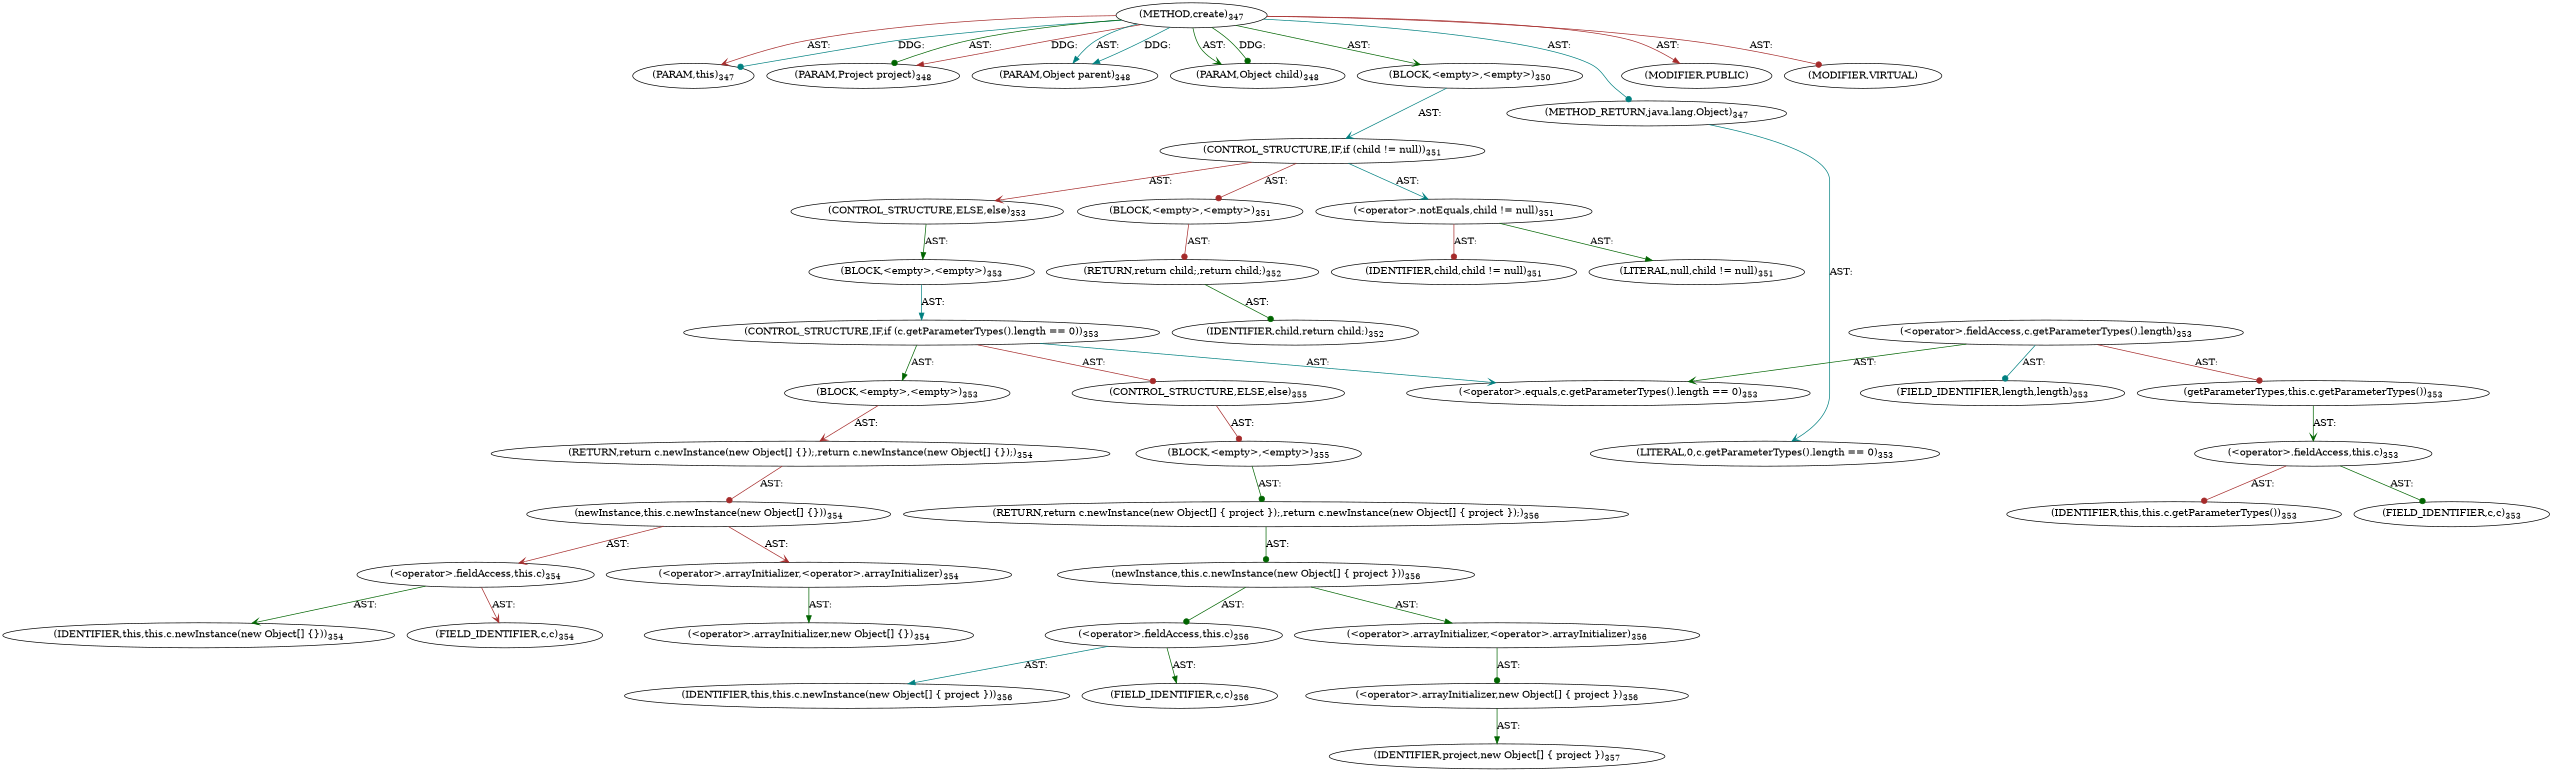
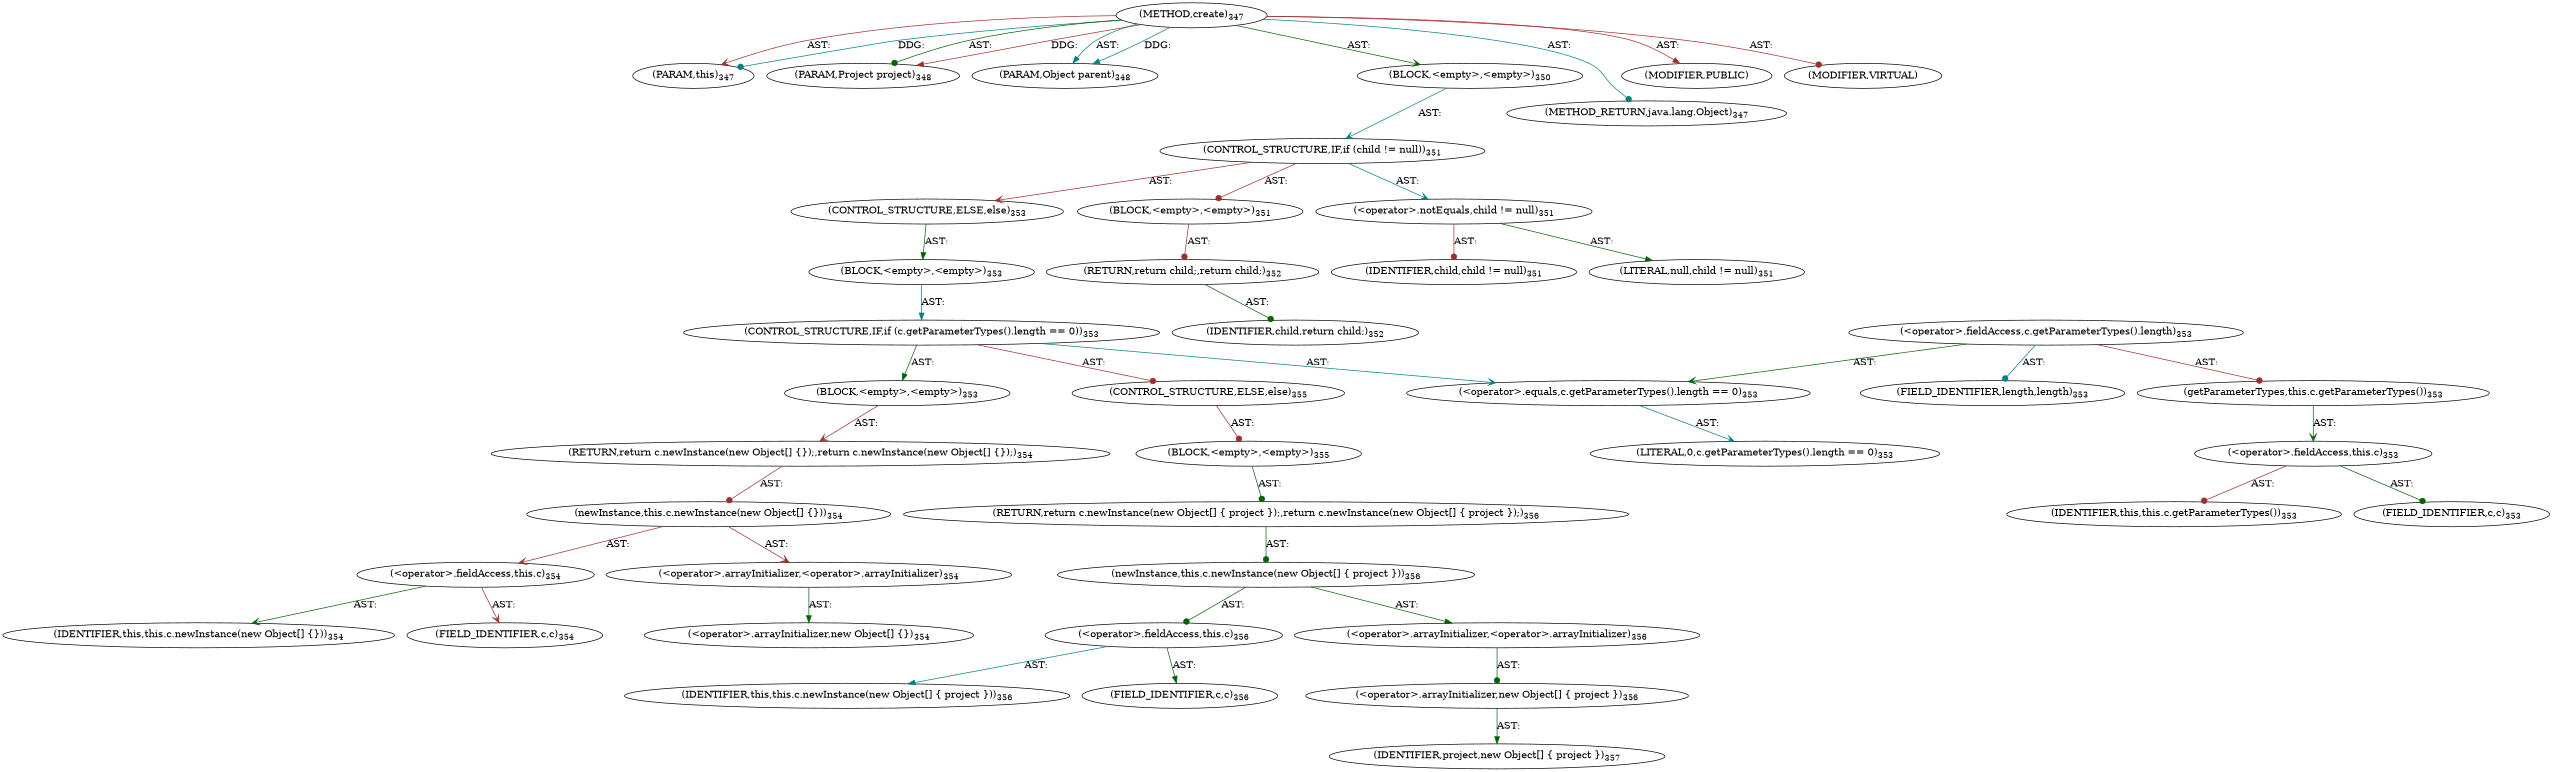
(1258, 76) -> none
(1830, 246) -> (1683, 422)
